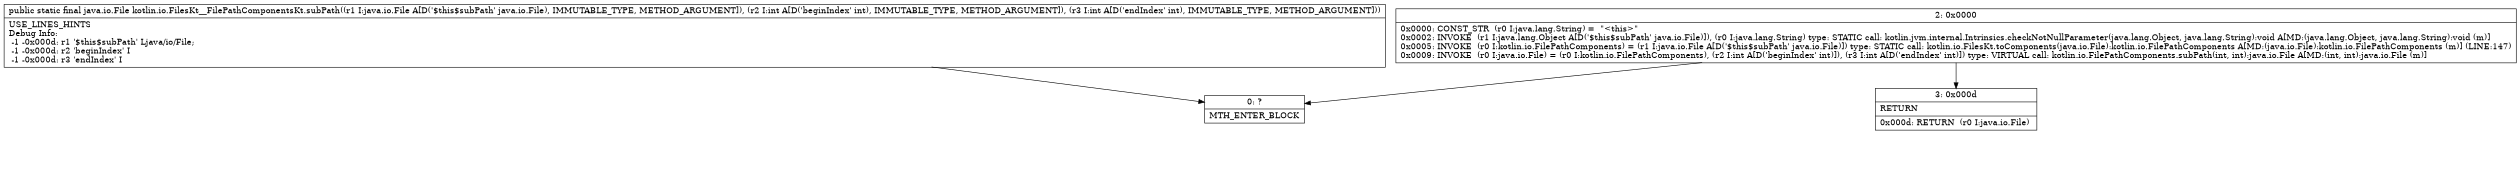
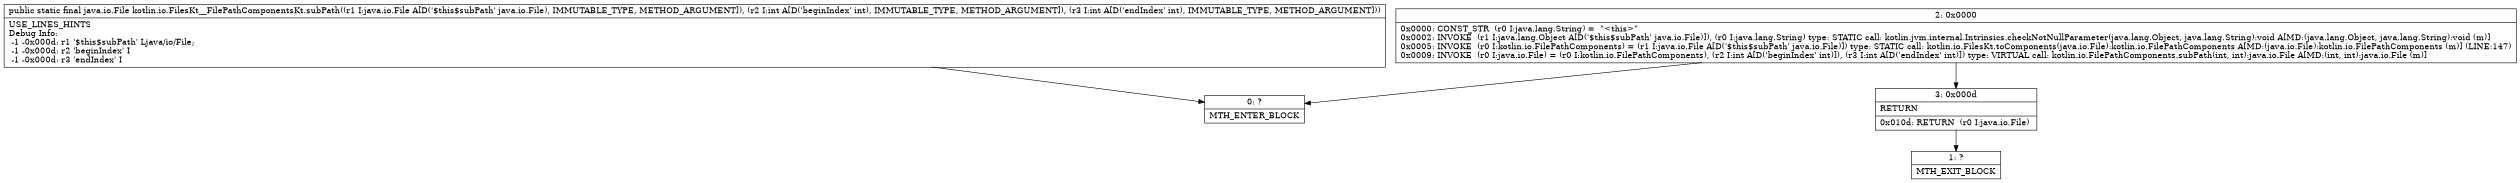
(1956, 123) -> (1956, 123)
none -> (1956, 165)
